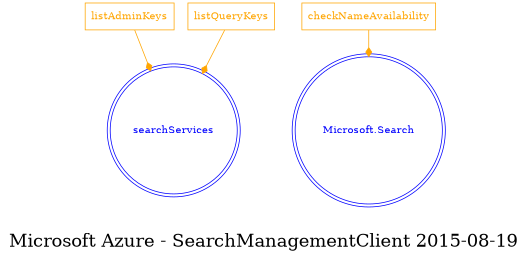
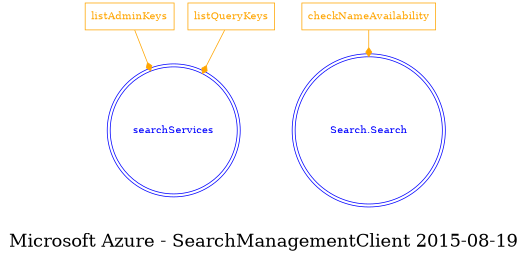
(369, 130) -> (369, 130)
